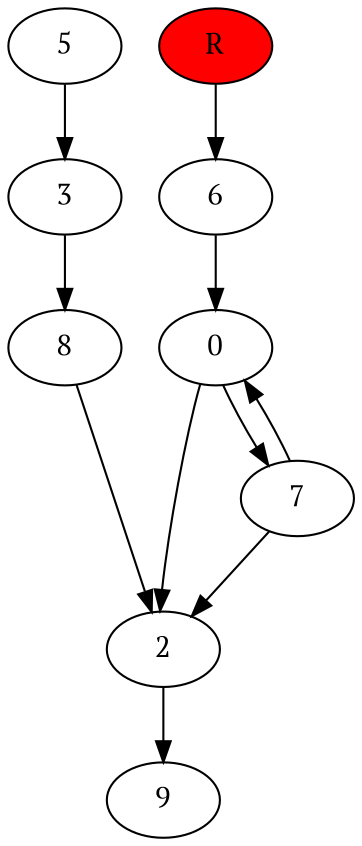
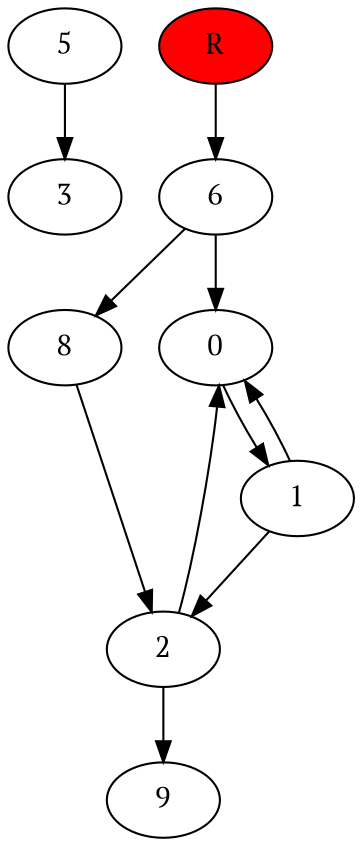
(65, 262) -> (148, 265)
(178, 486) -> (202, 510)
(297, 498) -> (297, 498)
